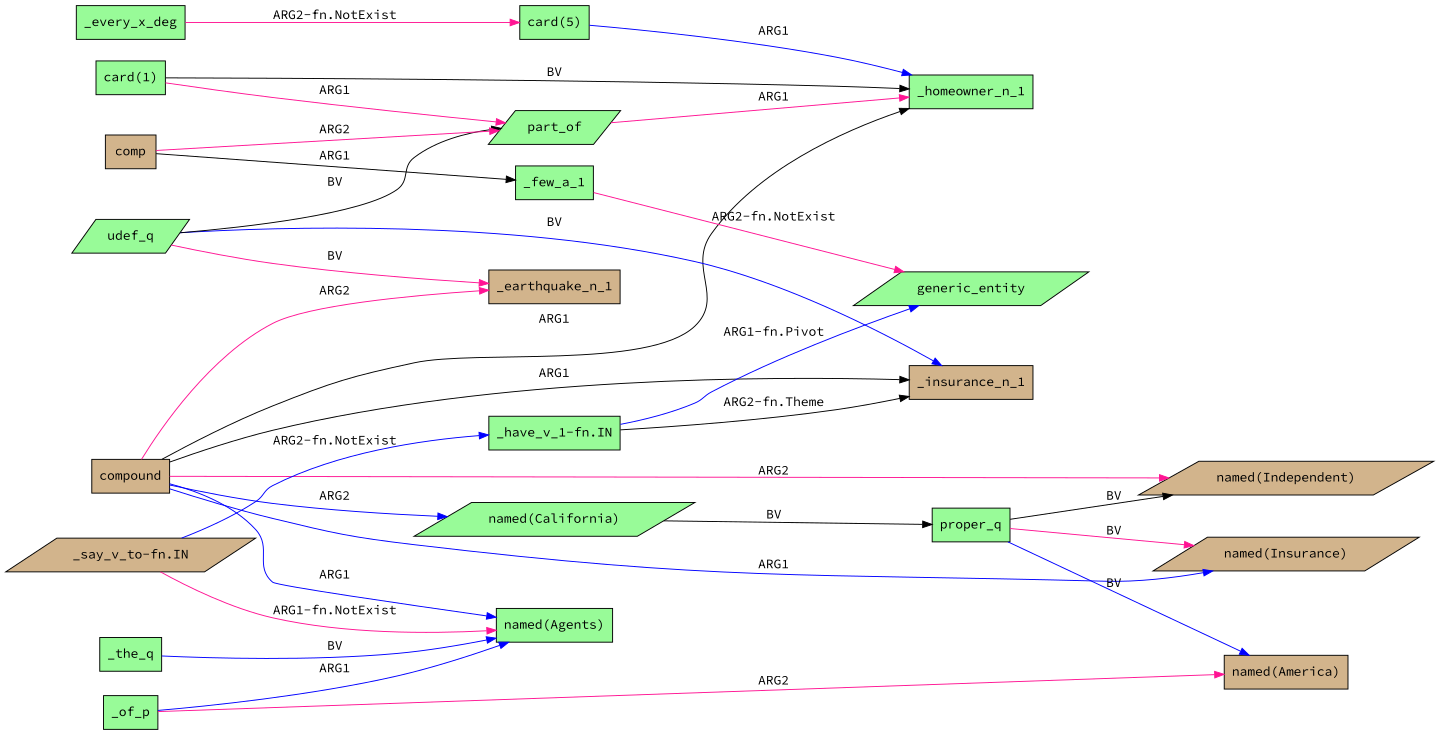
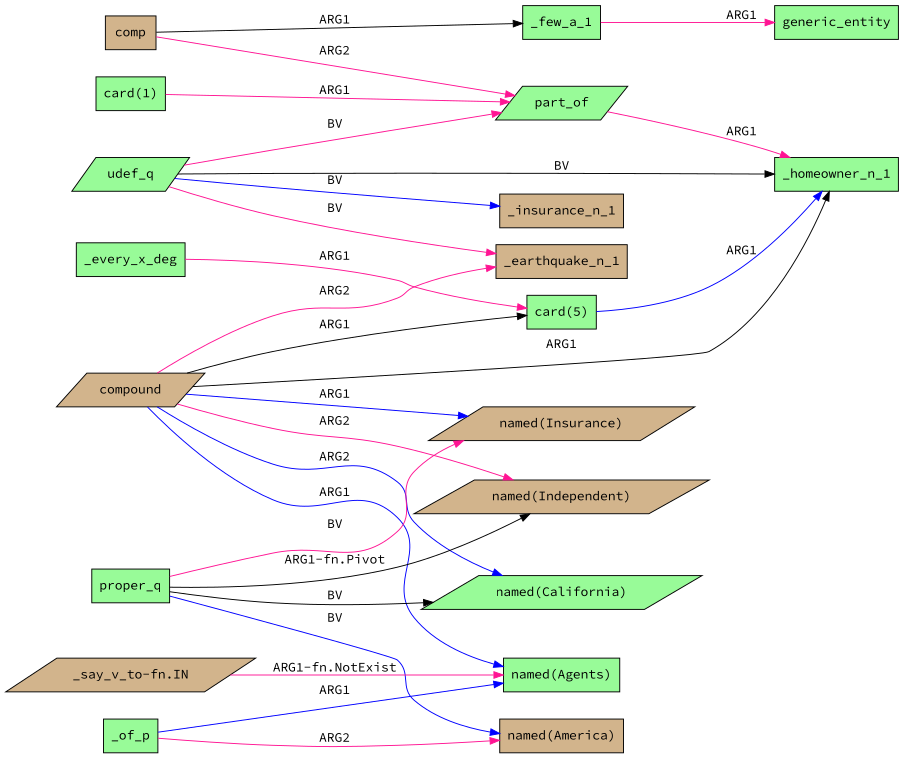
(335, 15) -> (335, 256)
(533, 81) -> (471, 173)
(350, 208) -> (338, 139)
(774, 217) -> (742, 15)
(971, 289) -> (837, 22)
(531, 390) -> (351, 338)
(554, 433) -> none
(131, 476) -> (131, 390)
(1114, 496) -> (335, 560)
(793, 523) -> (296, 604)
(131, 654) -> none
